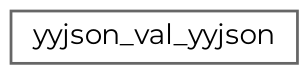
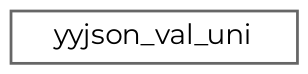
(154, 37) -> (154, 37)
